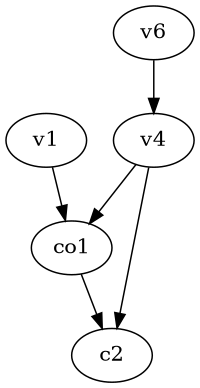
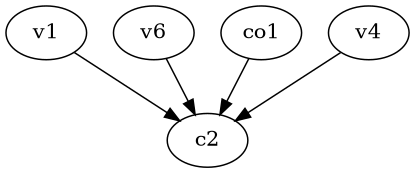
(154, 79) -> (177, 80)
(57, 187) -> (121, 83)
(117, 188) -> none
